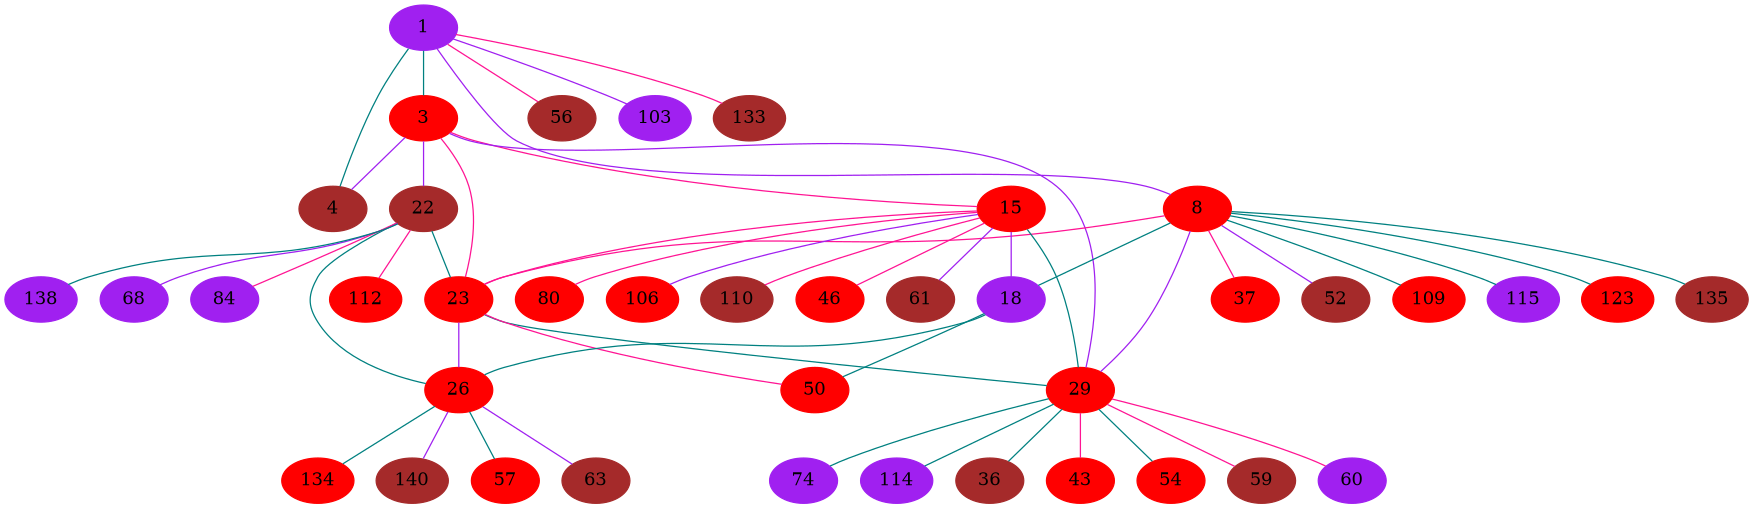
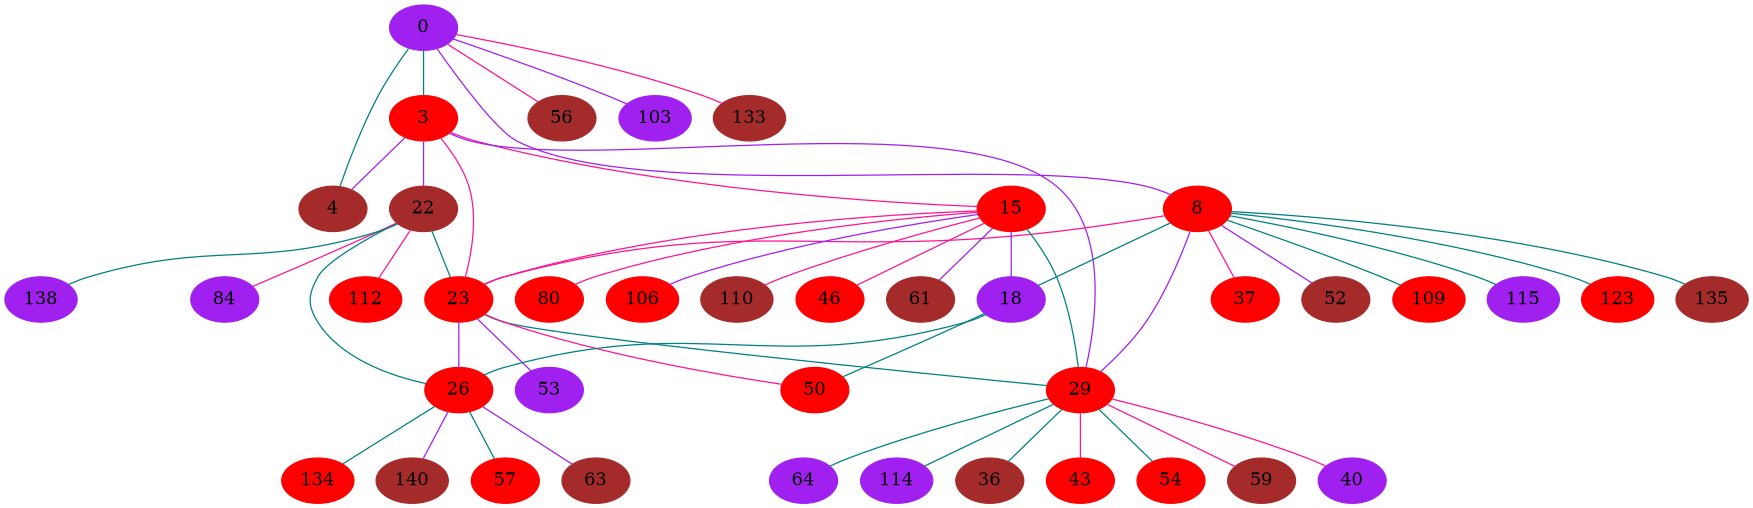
(424, 28) -> (424, 28)
(134, 299) -> none
none -> (549, 390)
(804, 481) -> (804, 481)
(1352, 481) -> (1352, 481)
